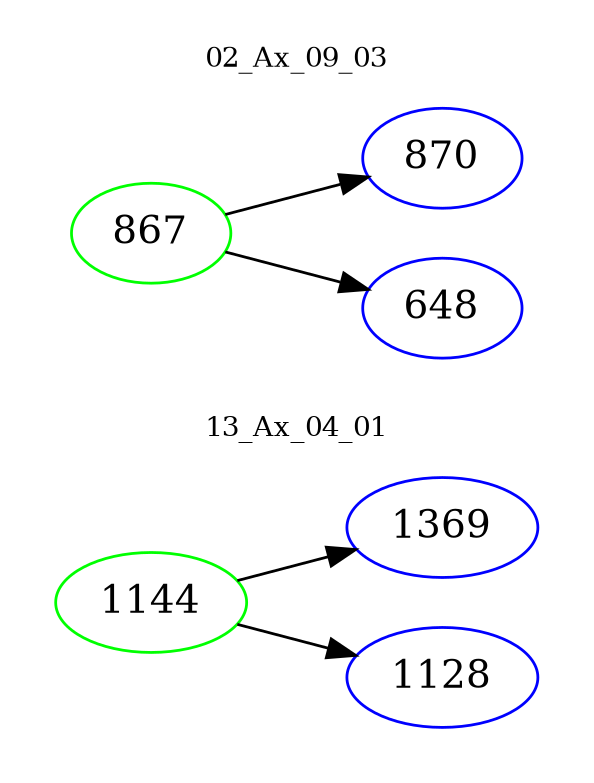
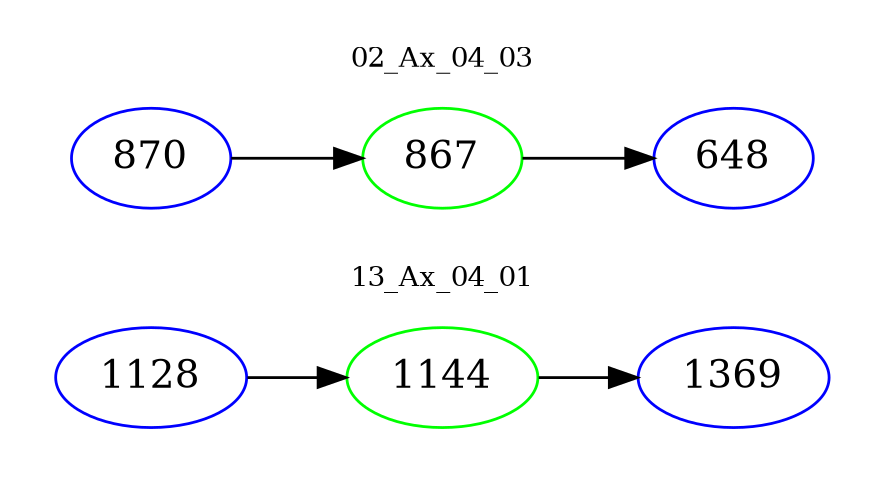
(297, 60) -> (442, 60)
(283, 199) -> (283, 158)
(283, 636) -> (283, 378)
